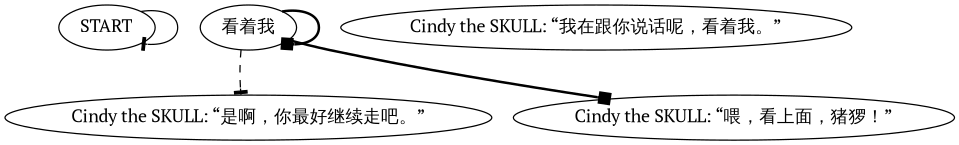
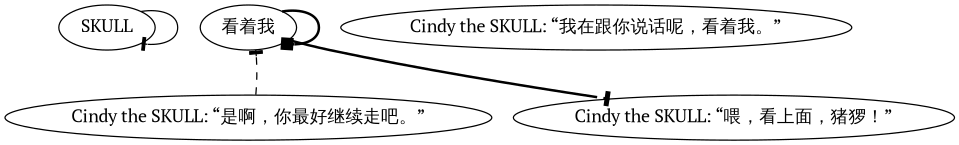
(107, 28) -> (107, 28)
(240, 69) -> (257, 76)
(442, 72) -> (442, 72)
